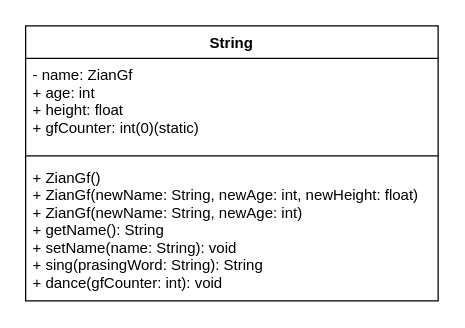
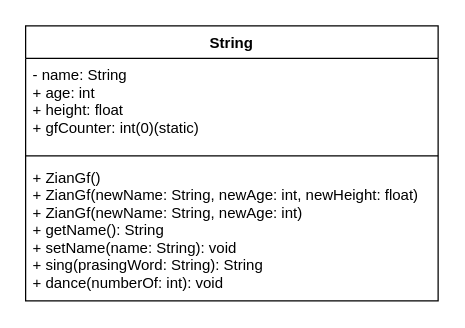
(84, 75) -> (84, 75)
(71, 178) -> (71, 178)
